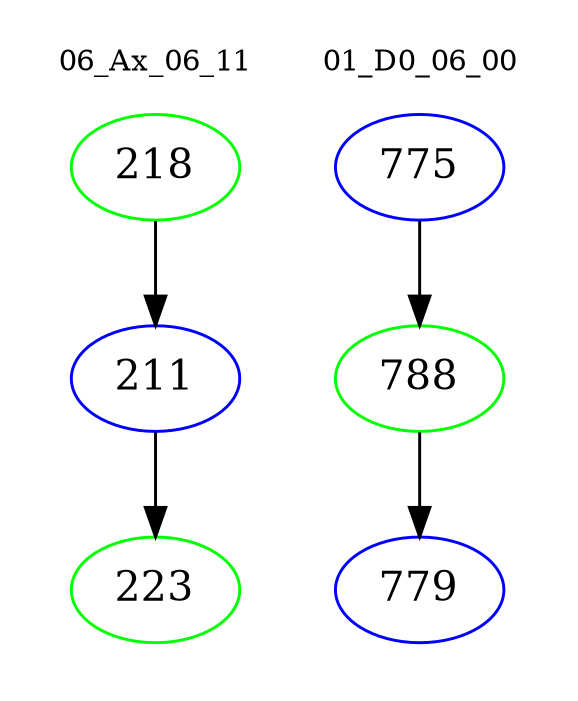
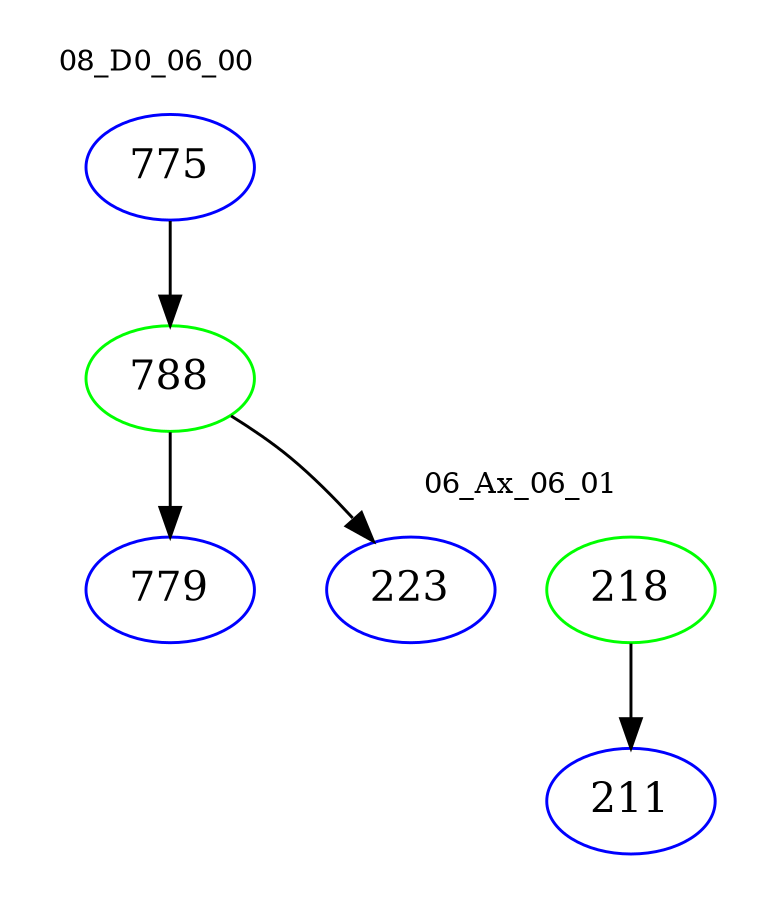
(156, 63) -> (521, 486)
(421, 63) -> (157, 63)
(156, 470) -> (322, 487)
(156, 590) -> (411, 590)
